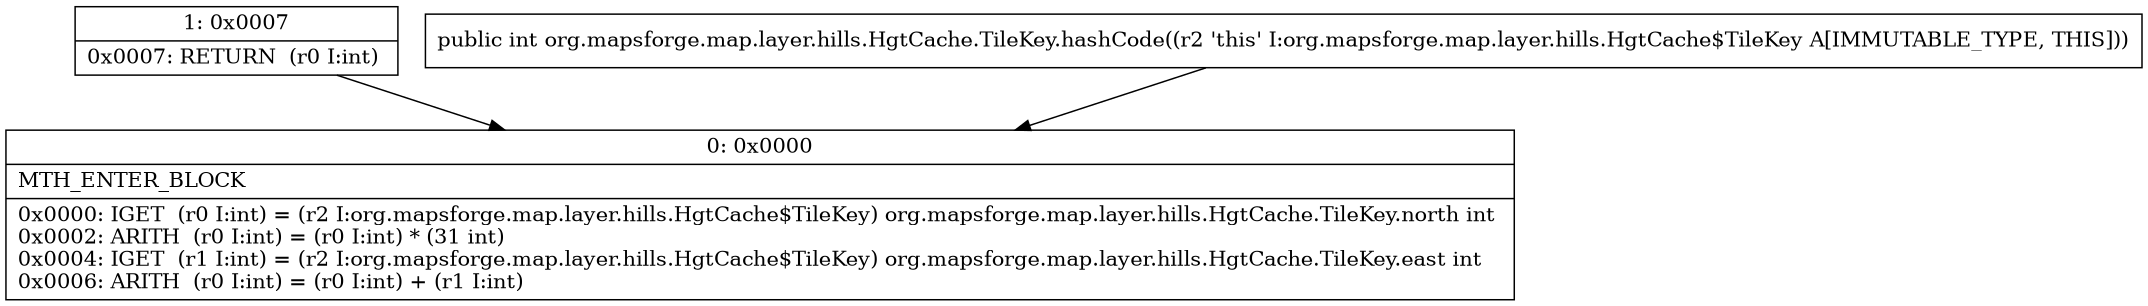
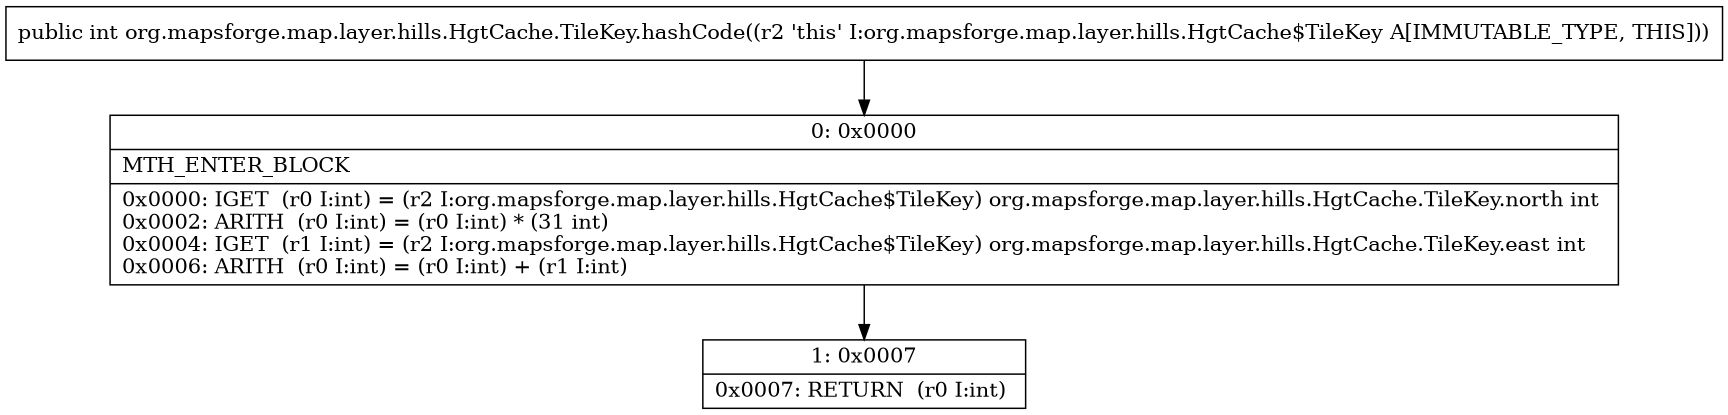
(413, 100) -> (864, 305)
